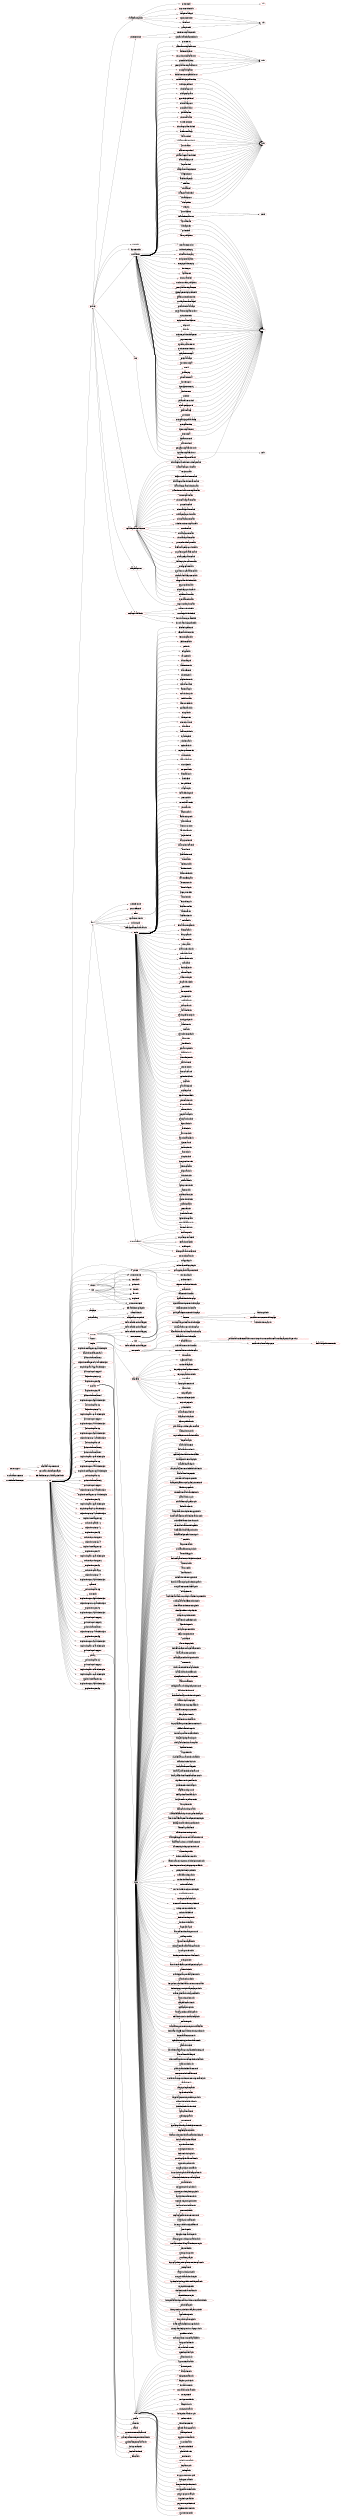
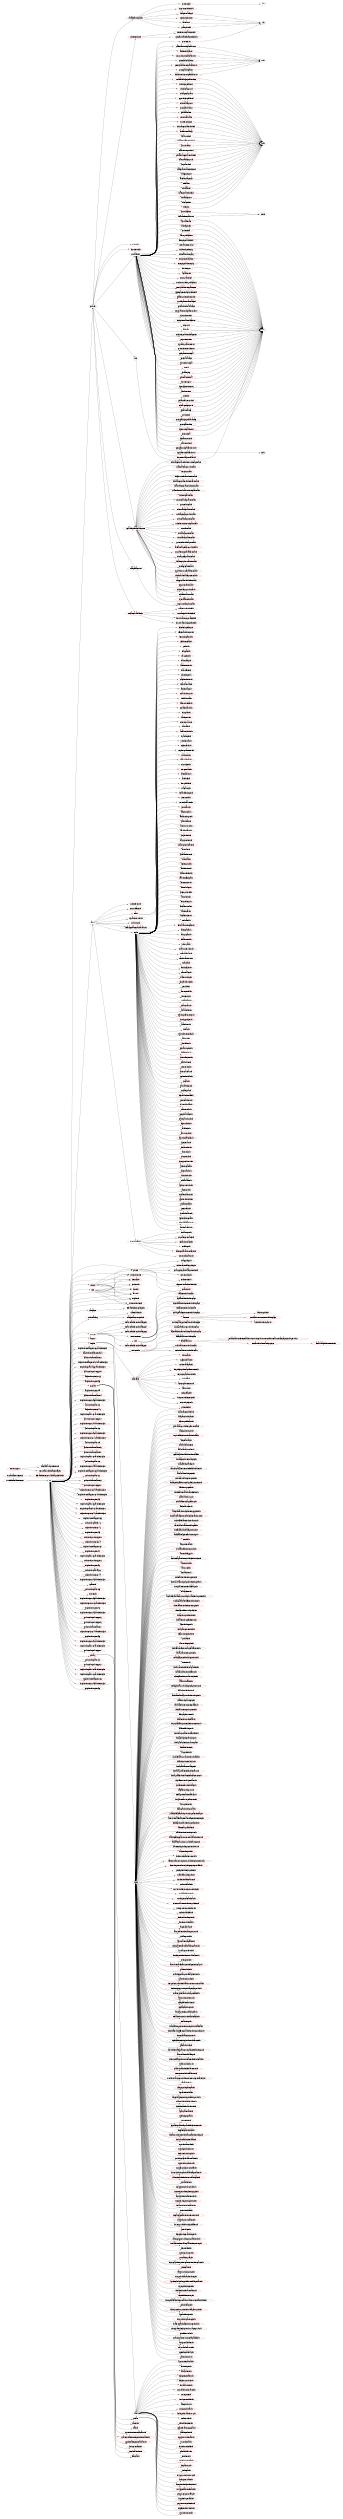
none -> (186, 240)
(186, 1729) -> (186, 1729)
